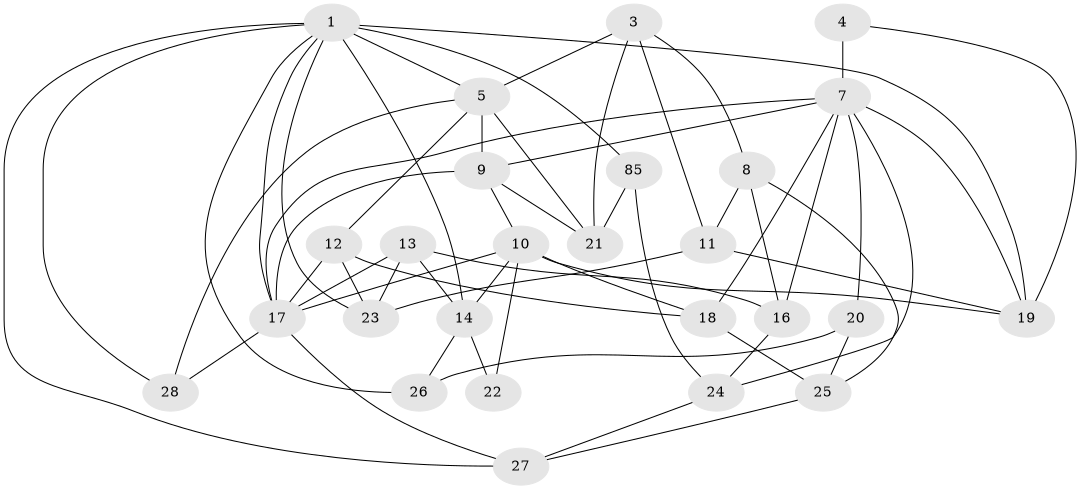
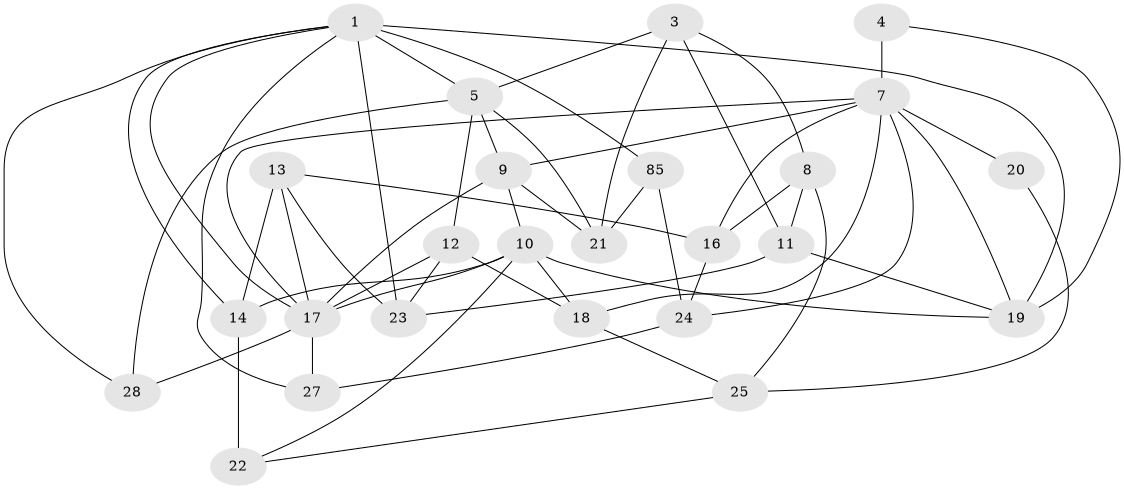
(419, 393) -> none
(672, 430) -> (489, 430)
